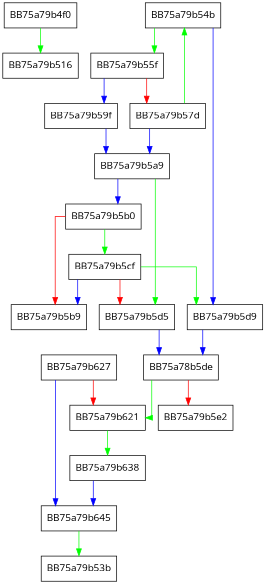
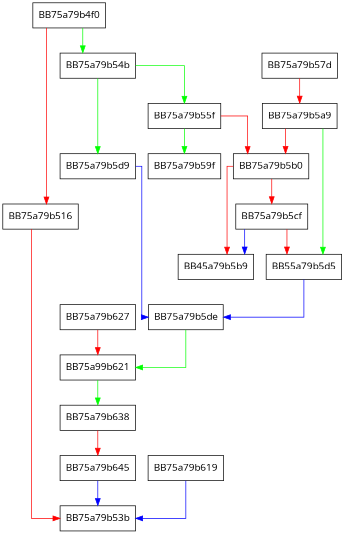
(41, 37) -> (46, 112)
(184, 69) -> (83, 37)
(104, 87) -> (184, 138)
(147, 87) -> (248, 118)
(106, 138) -> none
(150, 138) -> (300, 87)
(213, 163) -> (98, 113)
(118, 188) -> (286, 138)
(105, 238) -> (272, 188)
(184, 267) -> none
(49, 317) -> (216, 267)
(137, 317) -> (304, 267)
(181, 367) -> (186, 317)
none -> (31, 385)
(108, 418) -> (98, 367)
(196, 418) -> none
(56, 439) -> none
none -> (186, 468)
(93, 490) -> (98, 439)
(79, 540) -> (98, 490)
